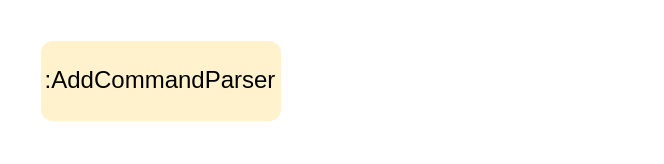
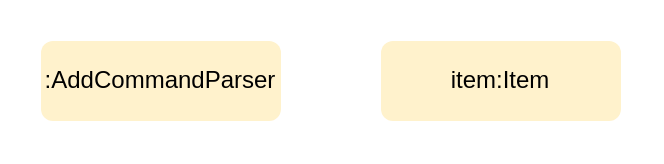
none -> (501, 81)
